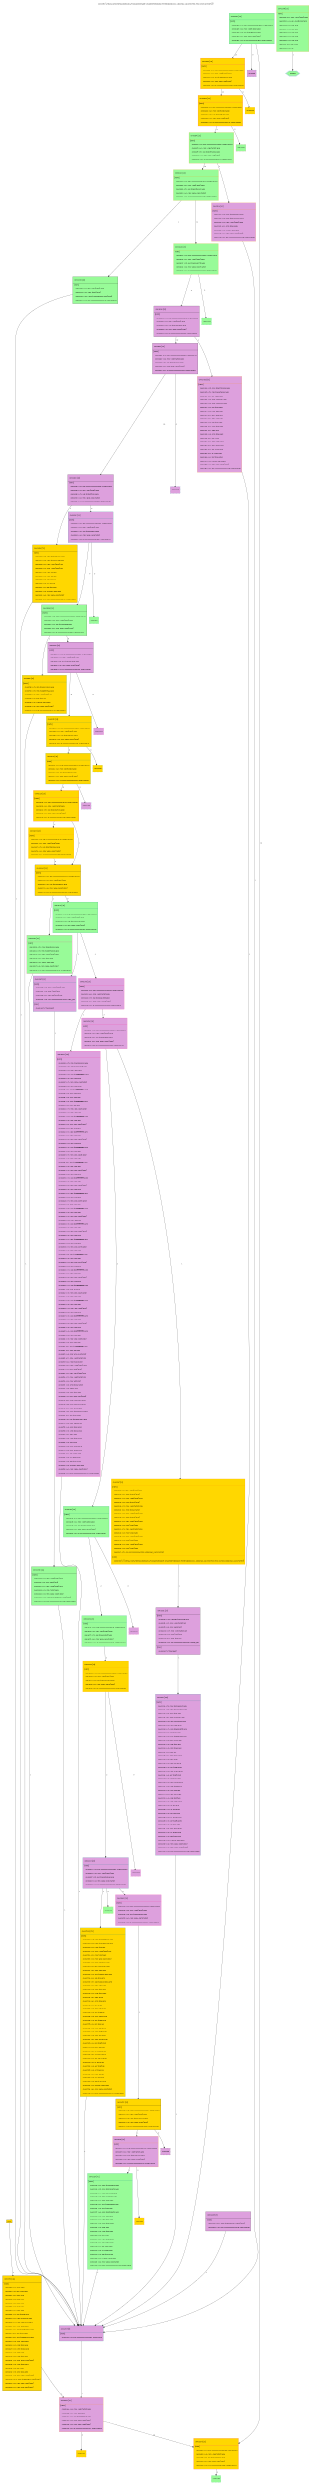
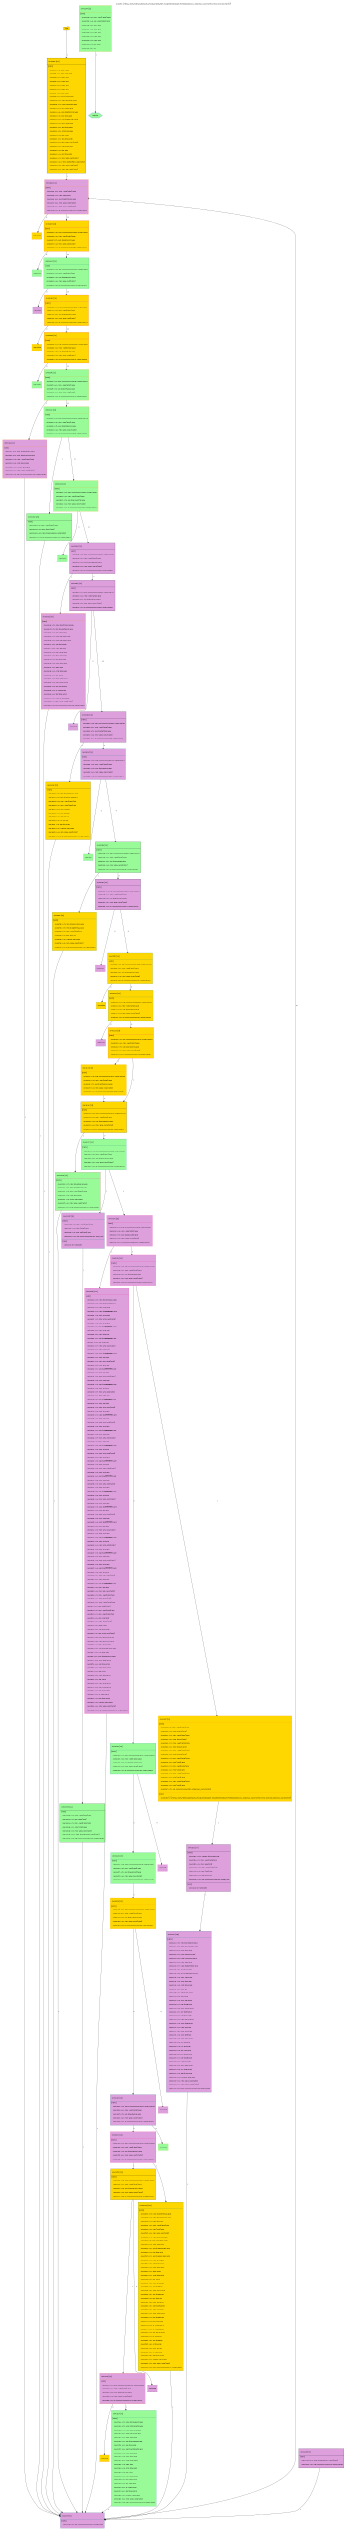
(260, 1247) -> (66, 254)
(101, 1907) -> (161, 2181)
